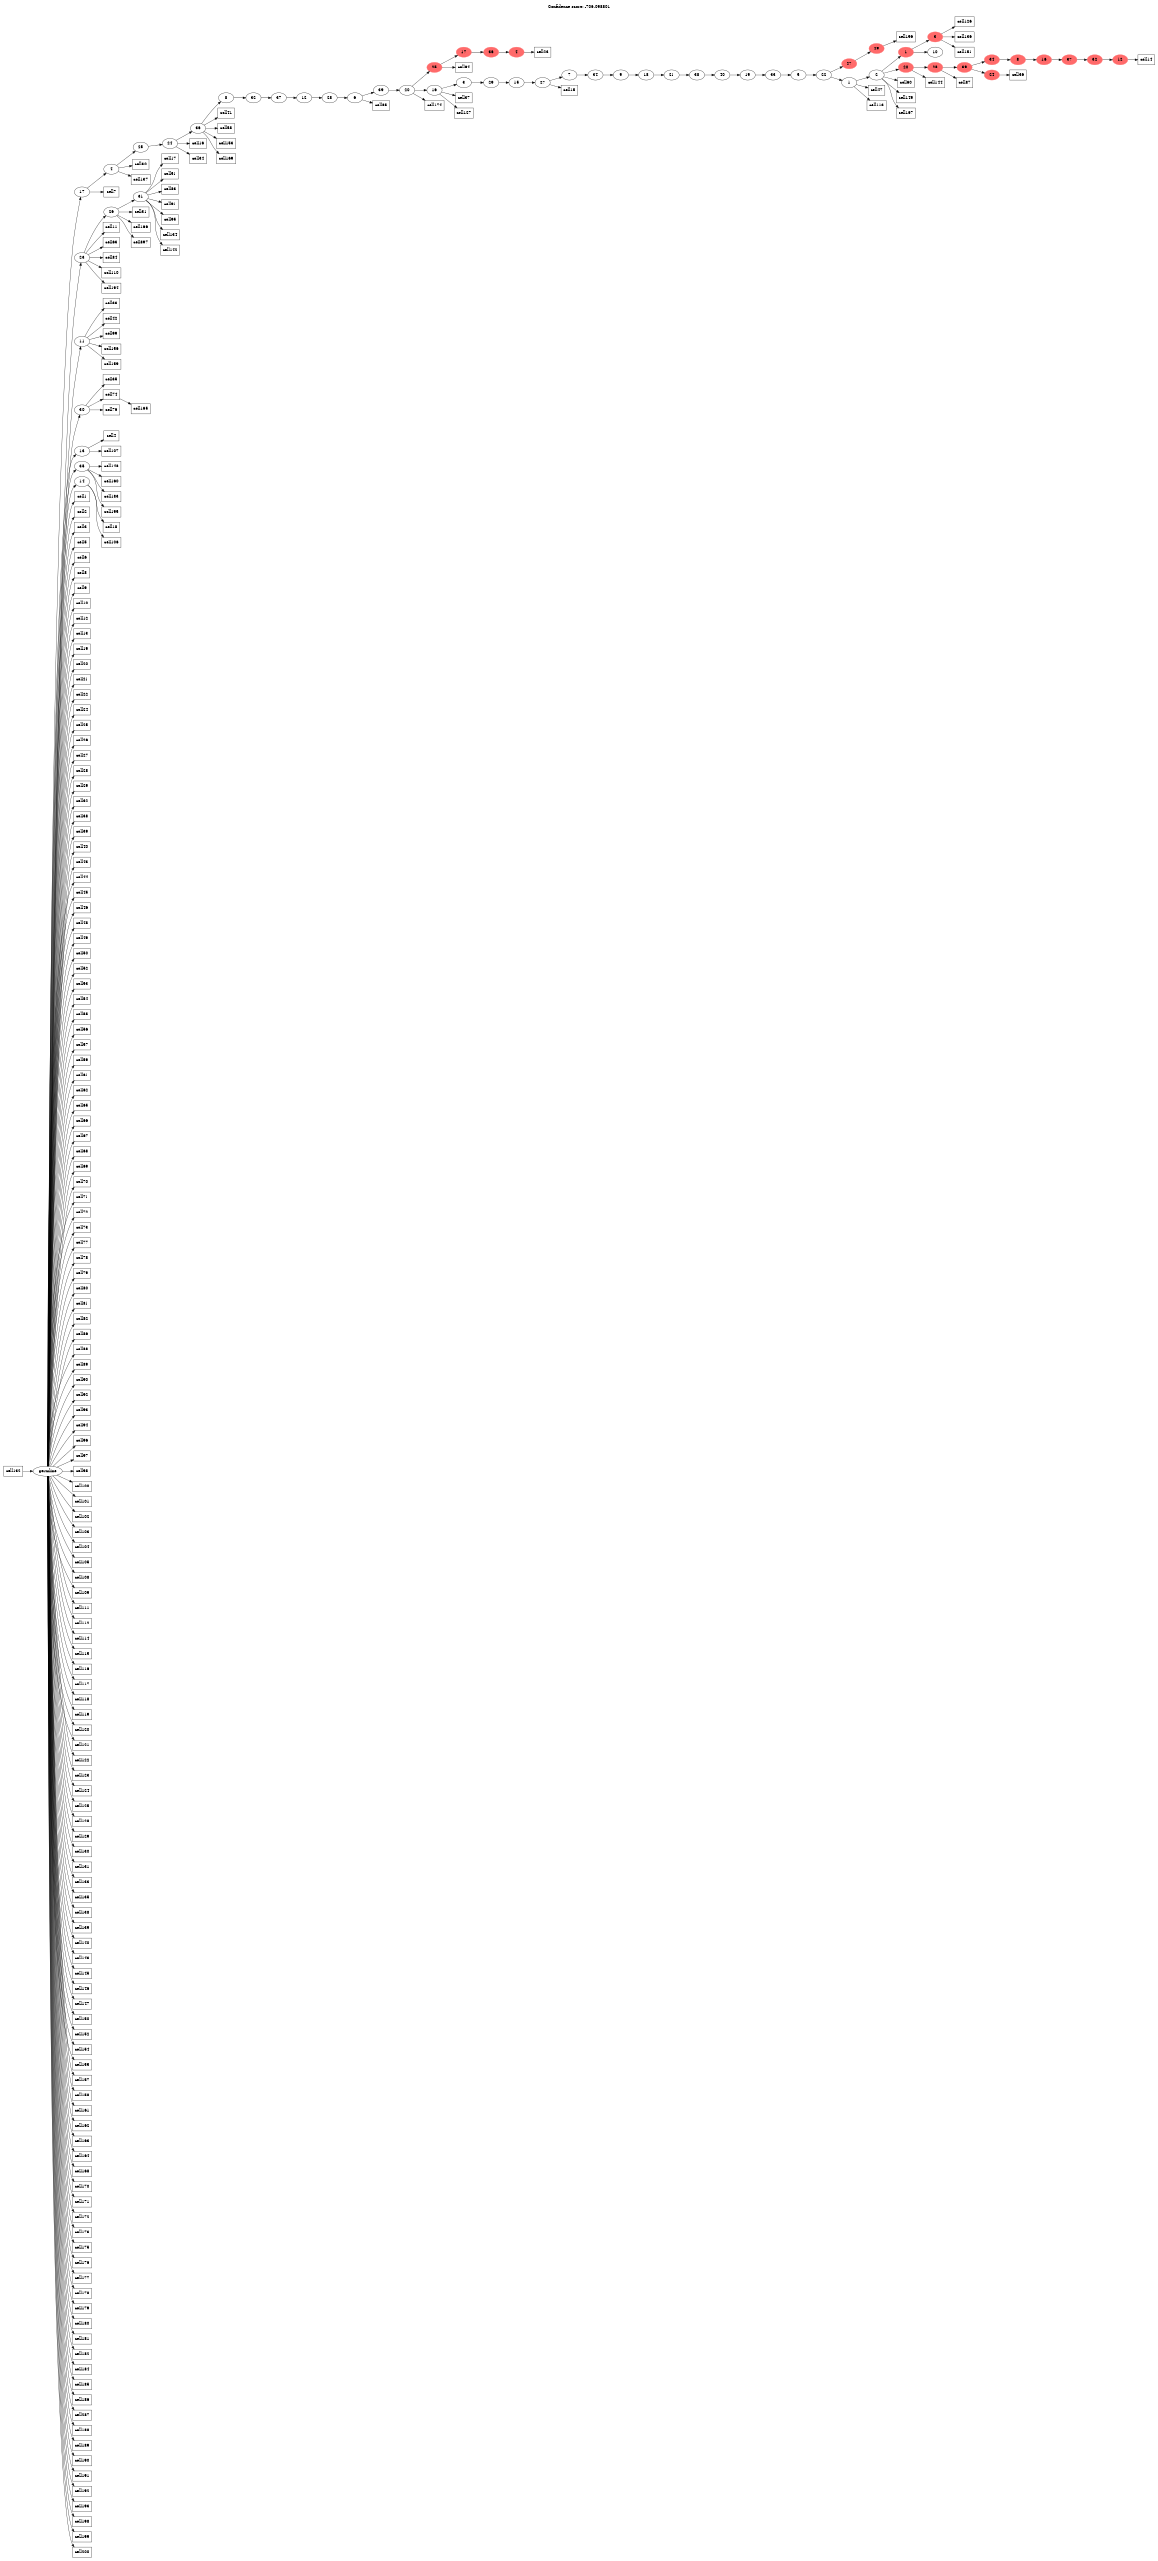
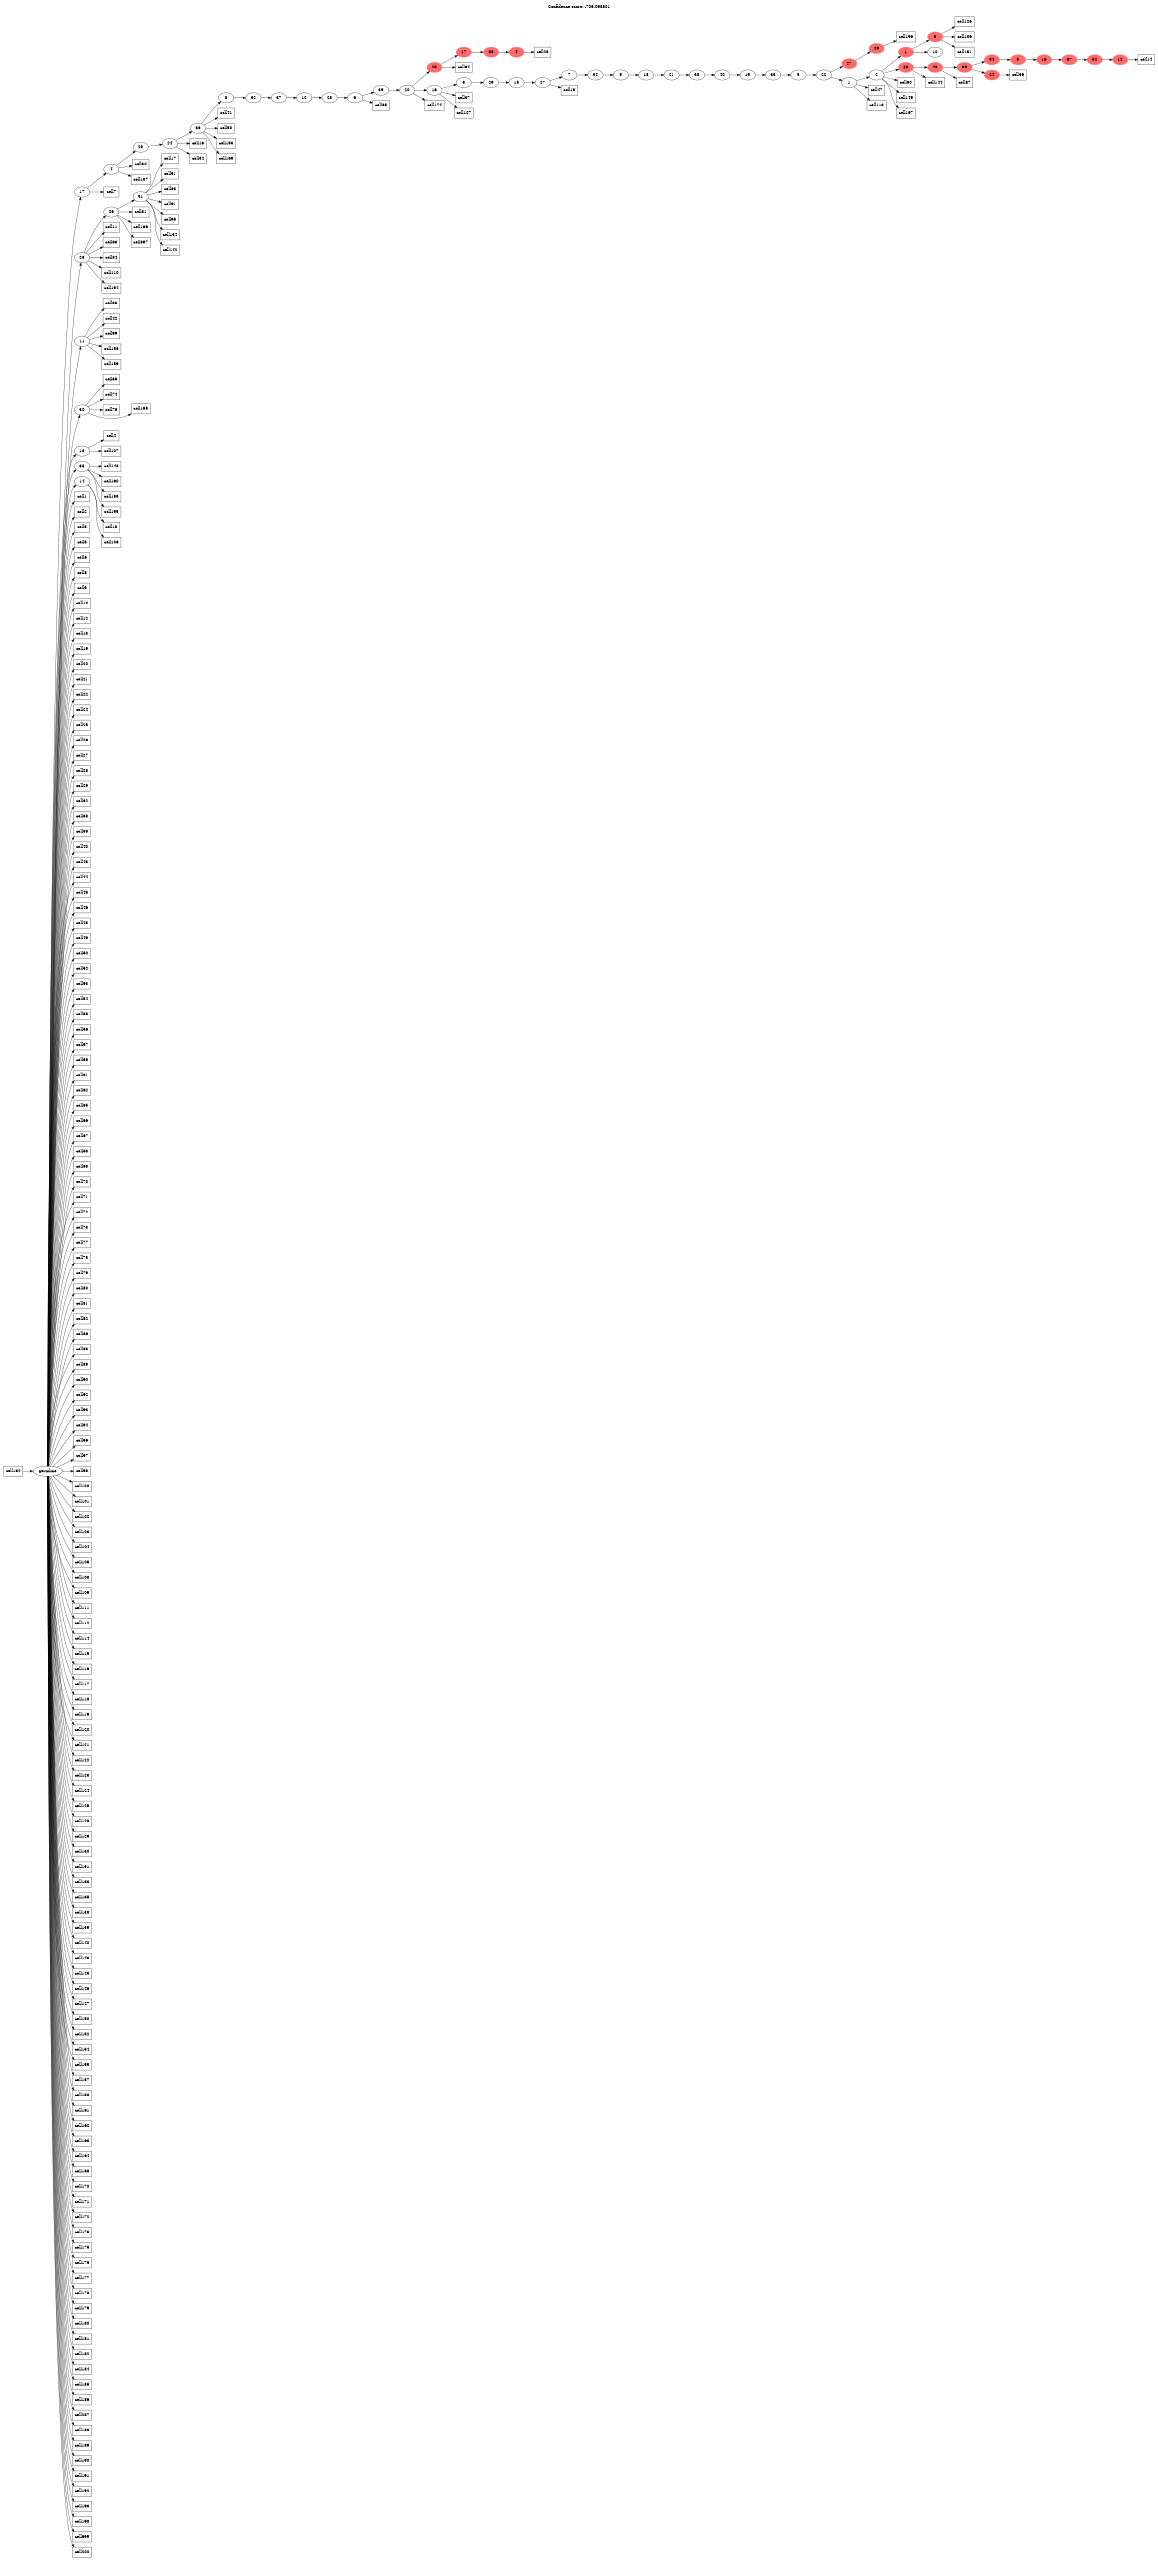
(124, 401) -> (108, 419)
(82, 2537) -> (82, 2537)
